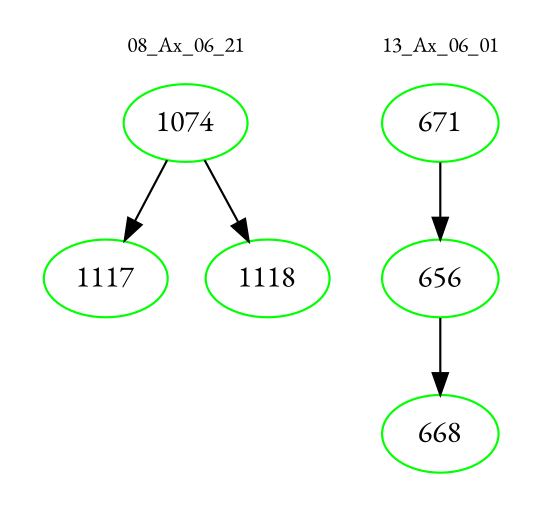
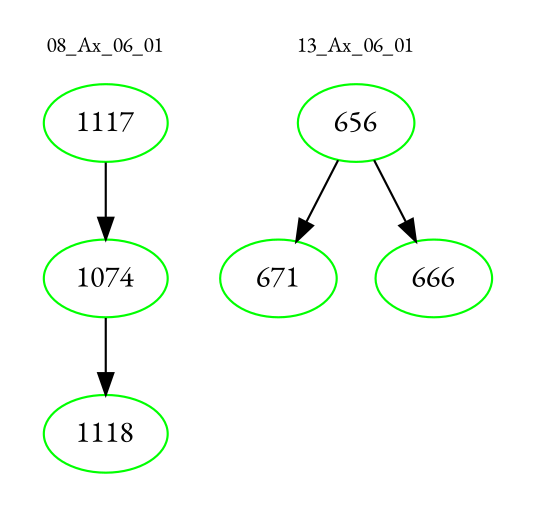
(187, 46) -> (106, 46)
(440, 190) -> (322, 191)
(151, 191) -> (106, 190)
(440, 434) -> (434, 278)
